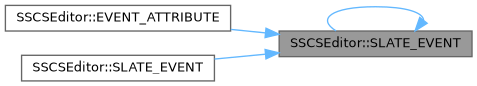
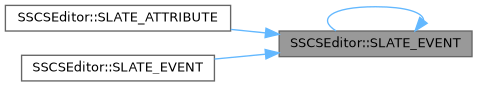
(118, 18) -> (118, 18)
